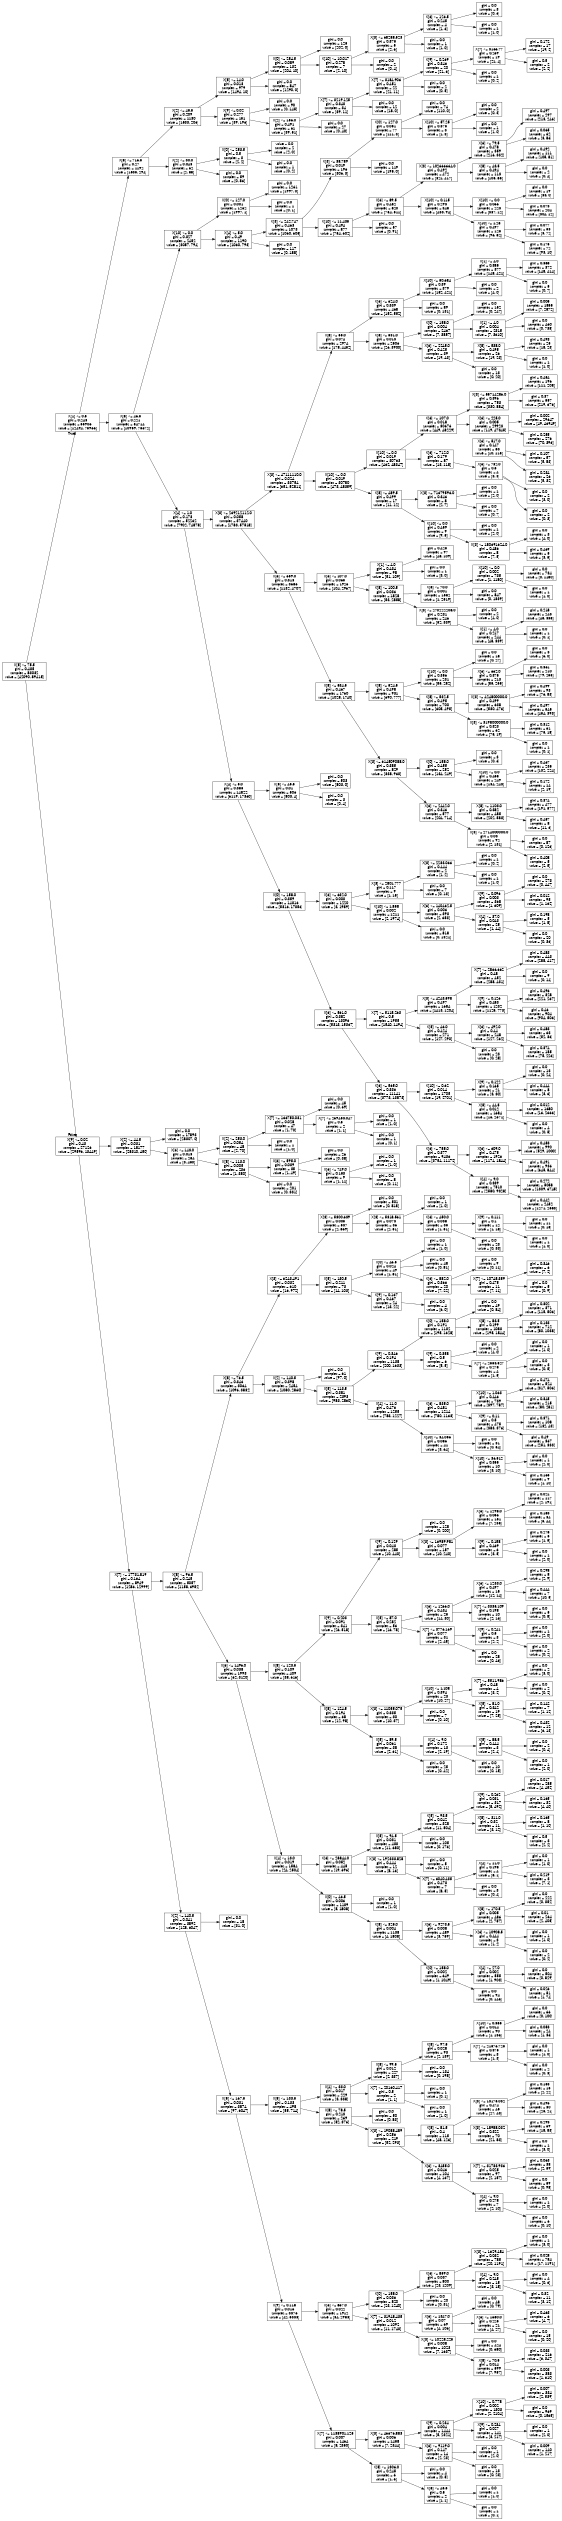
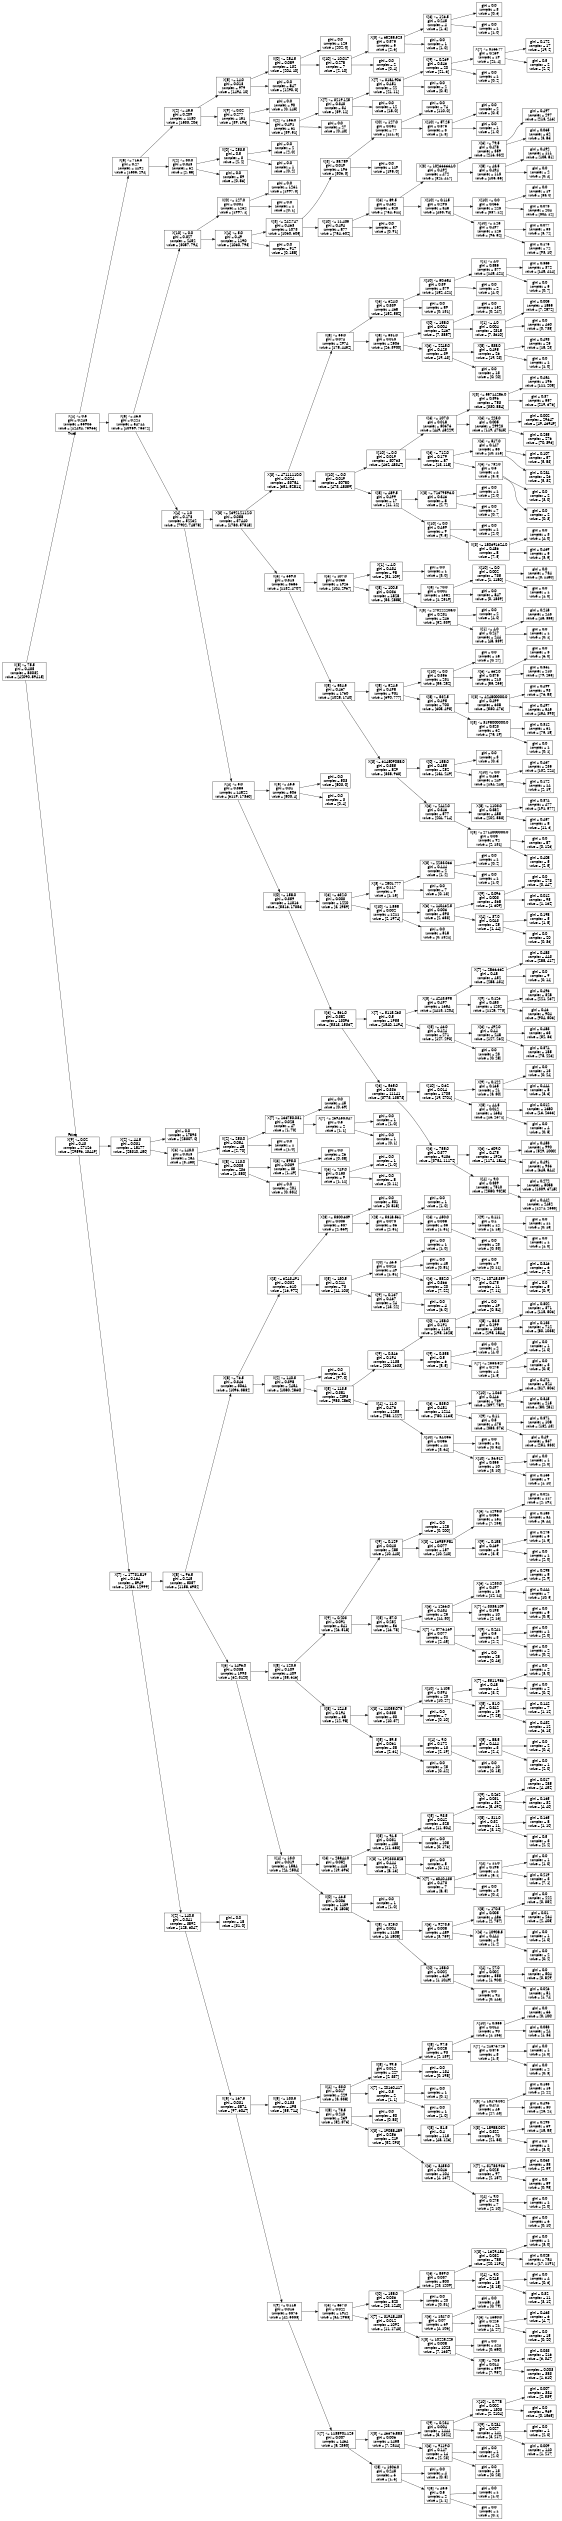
(284, 148) -> (284, 148)
(284, 249) -> (284, 249)
none -> (462, 454)
(437, 553) -> none
(540, 2374) -> (540, 2374)
